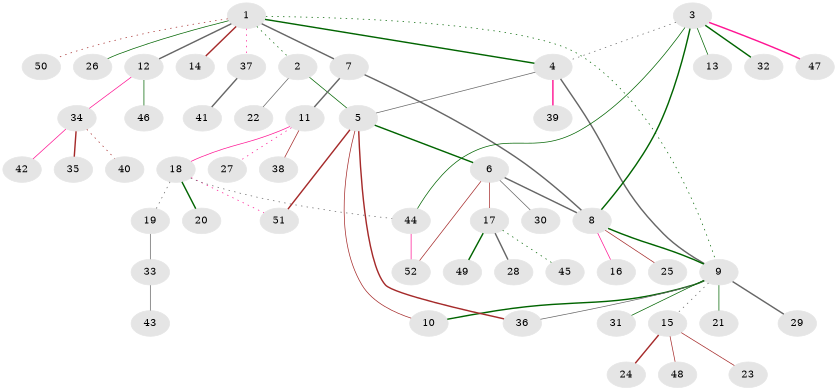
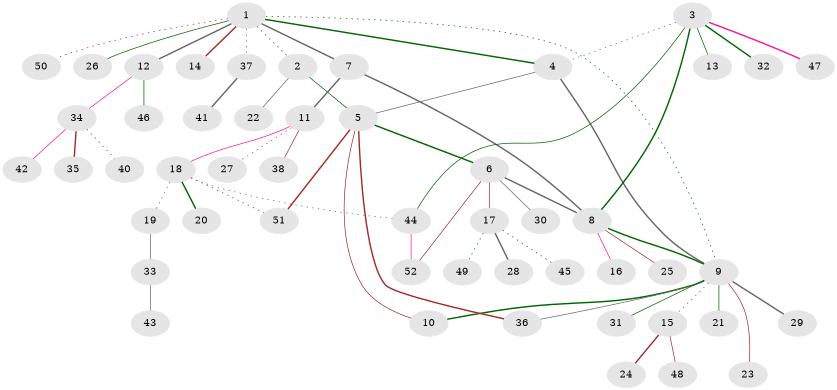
(553, 118) -> none
(228, 195) -> (228, 195)
(476, 247) -> (476, 247)
(708, 349) -> (747, 320)
